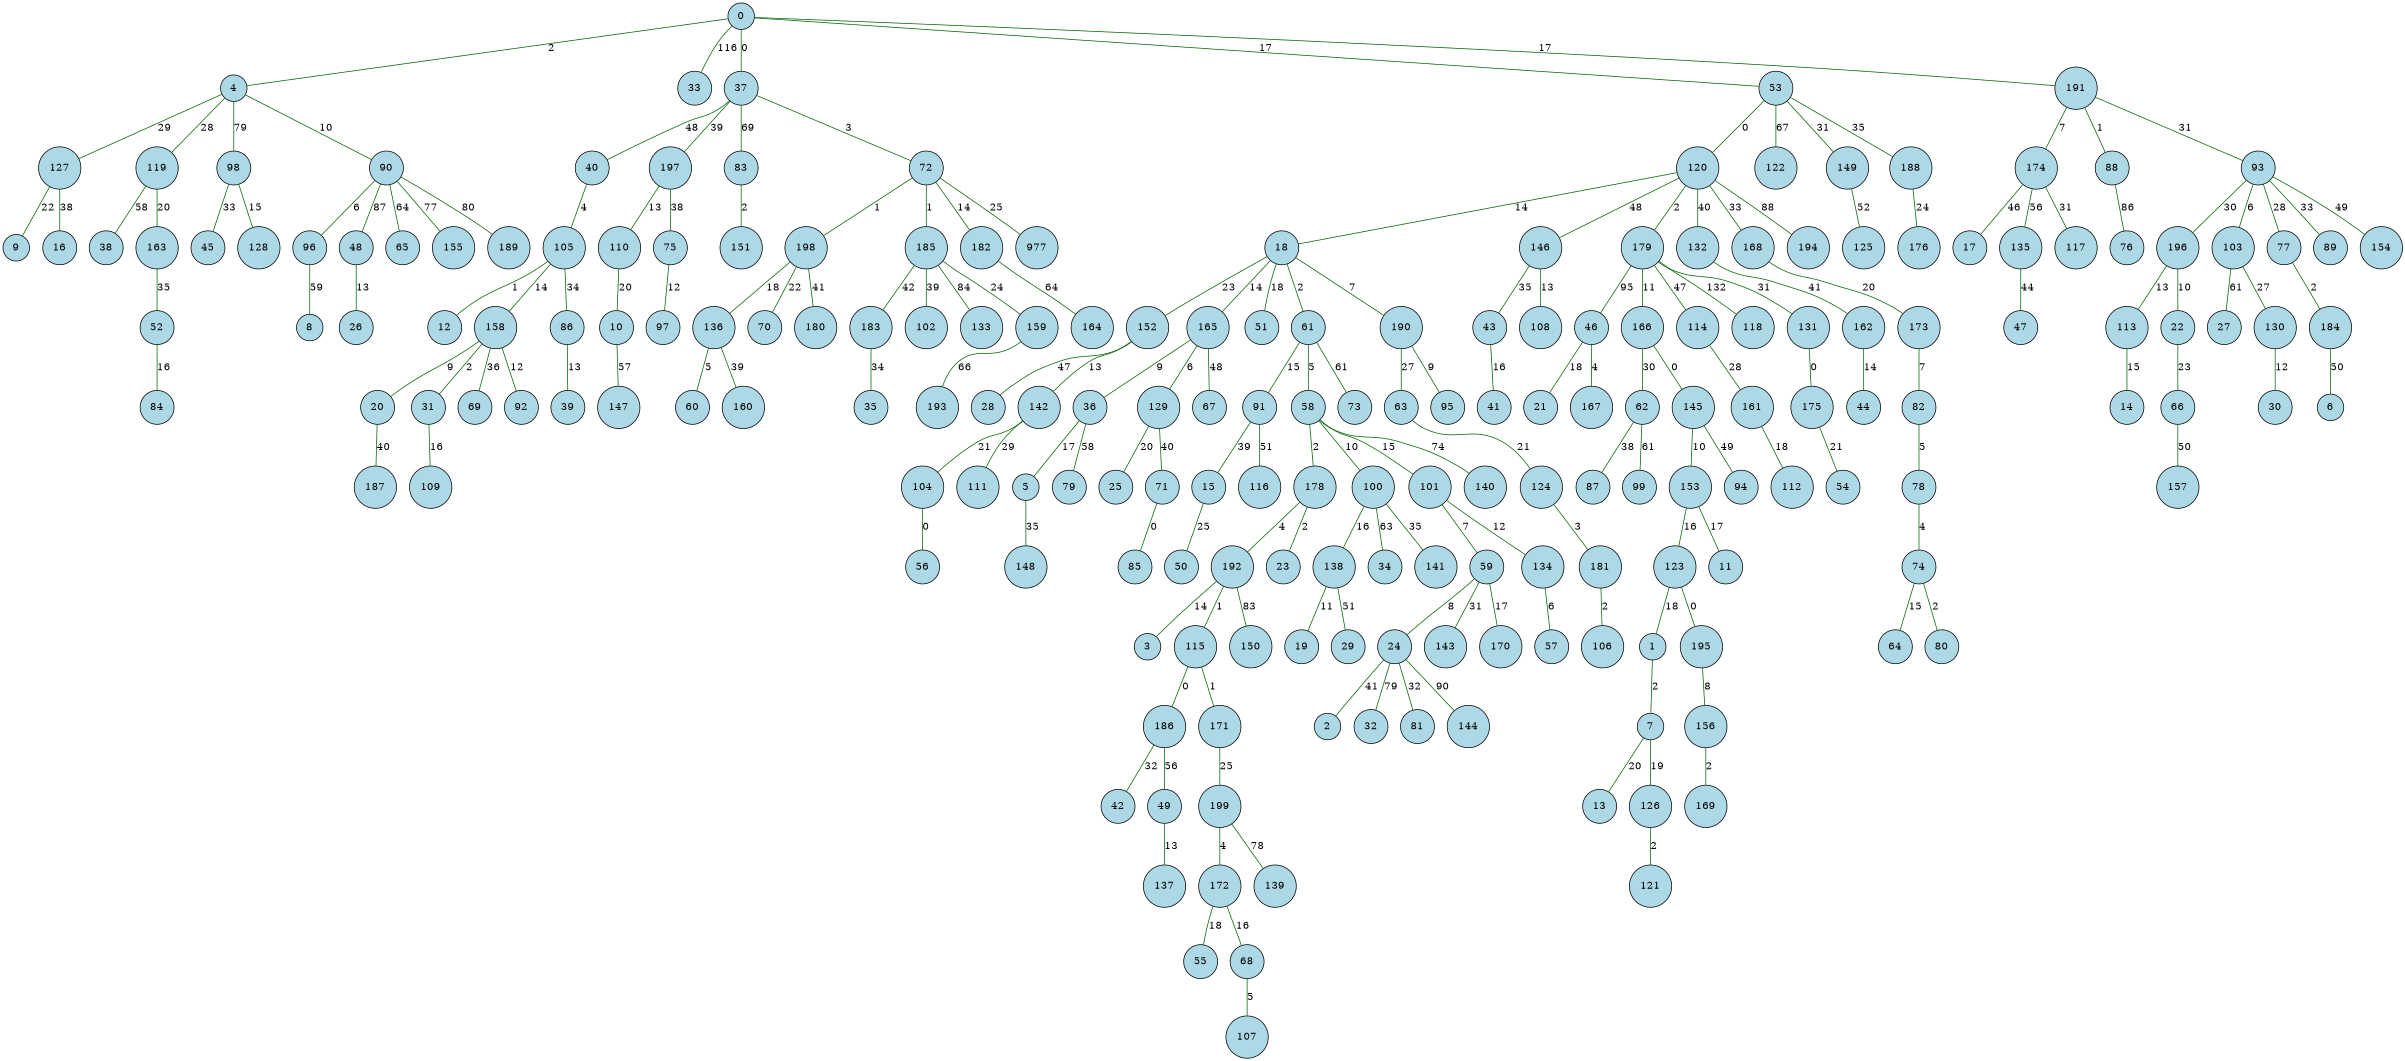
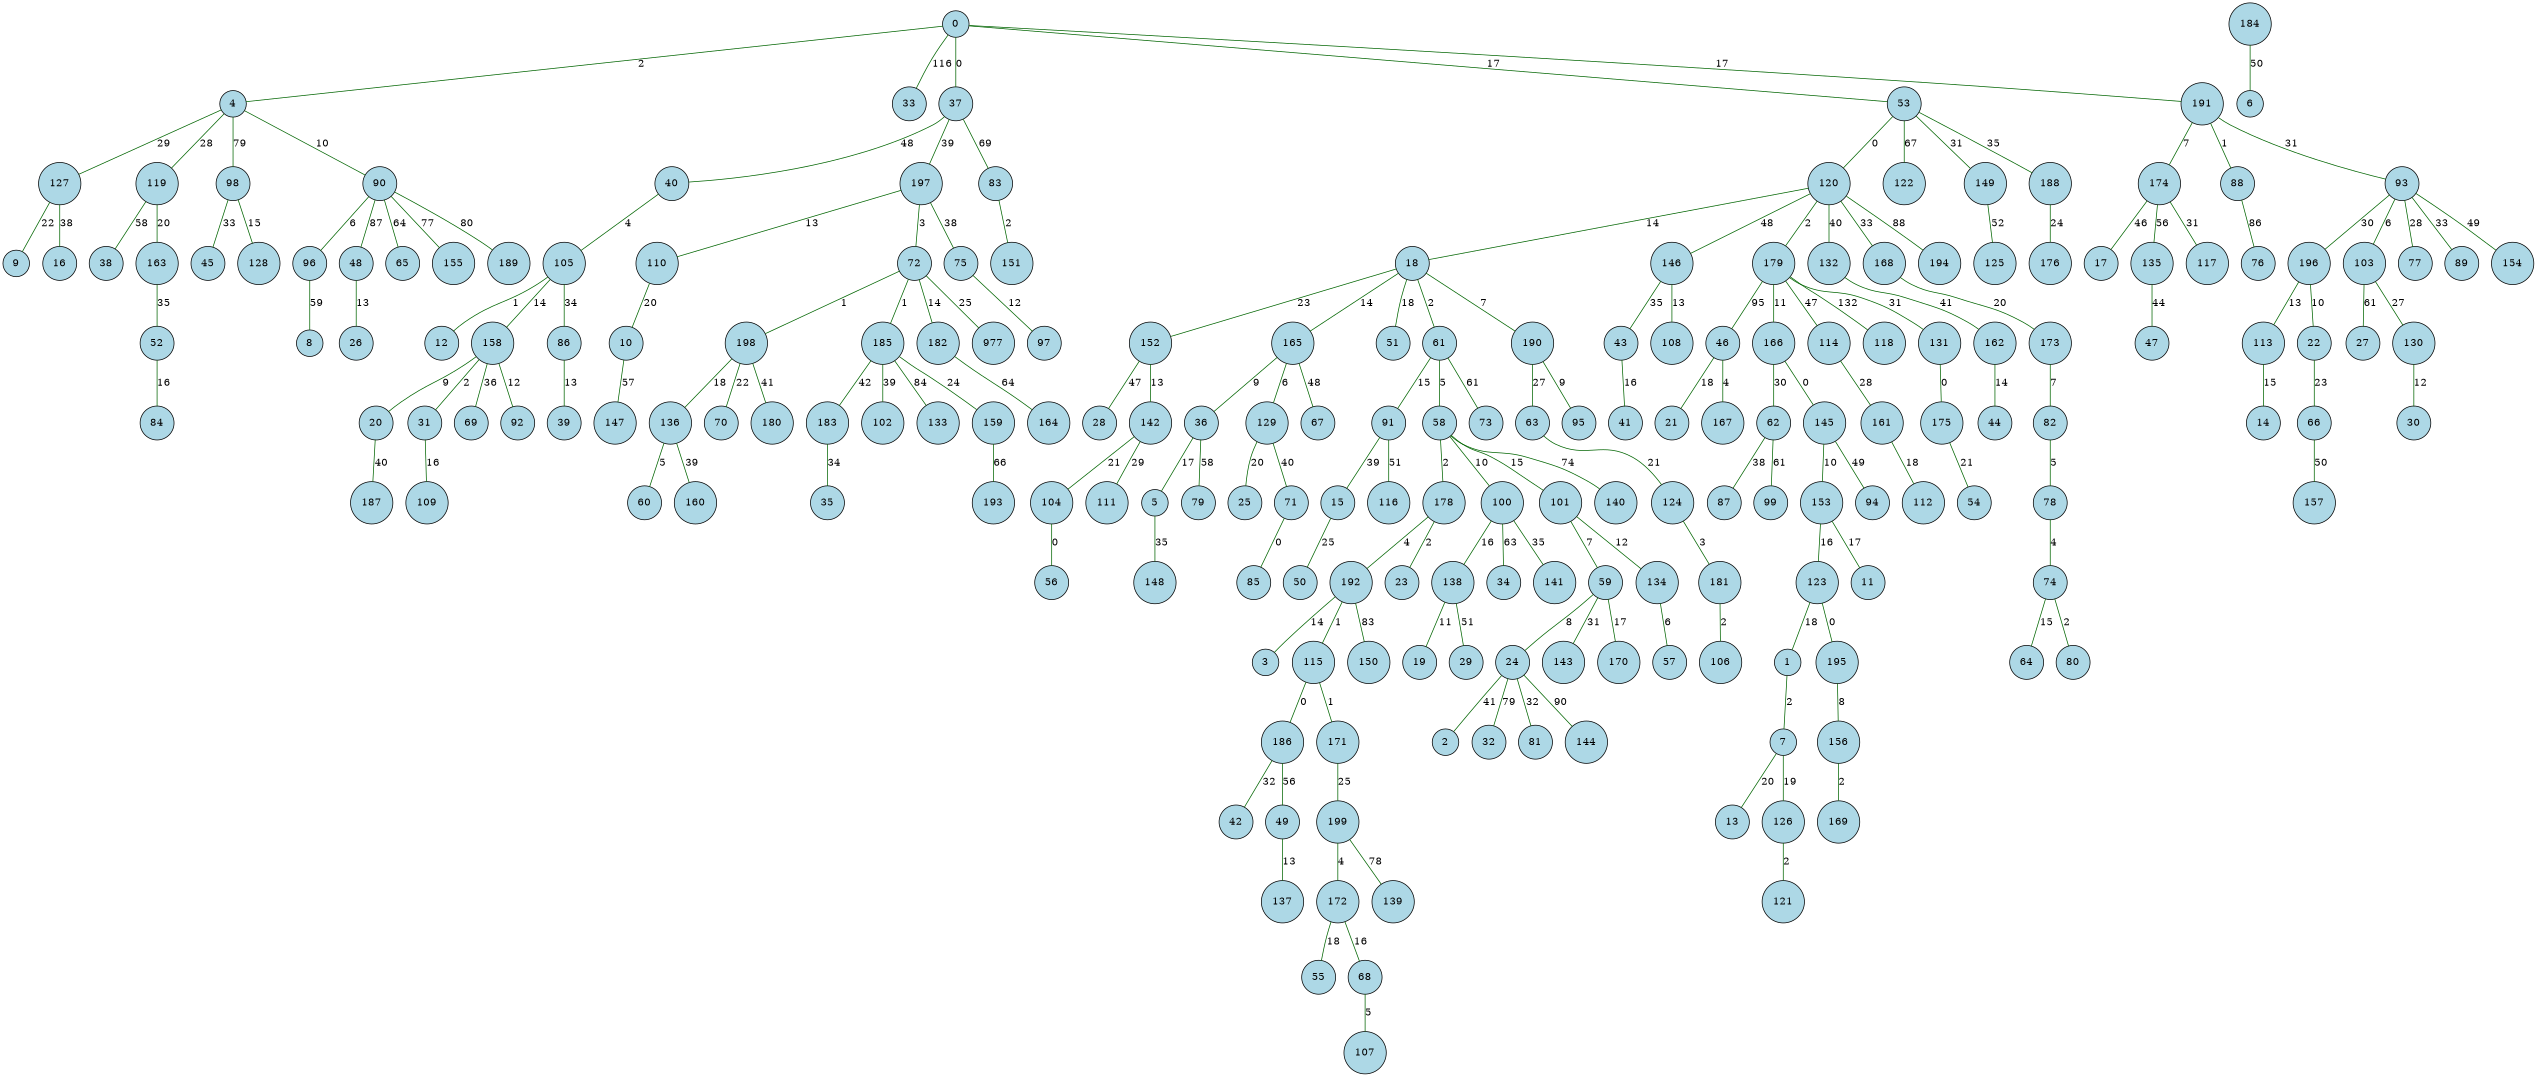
(834, 128) -> (918, 226)
(2306, 286) -> none
